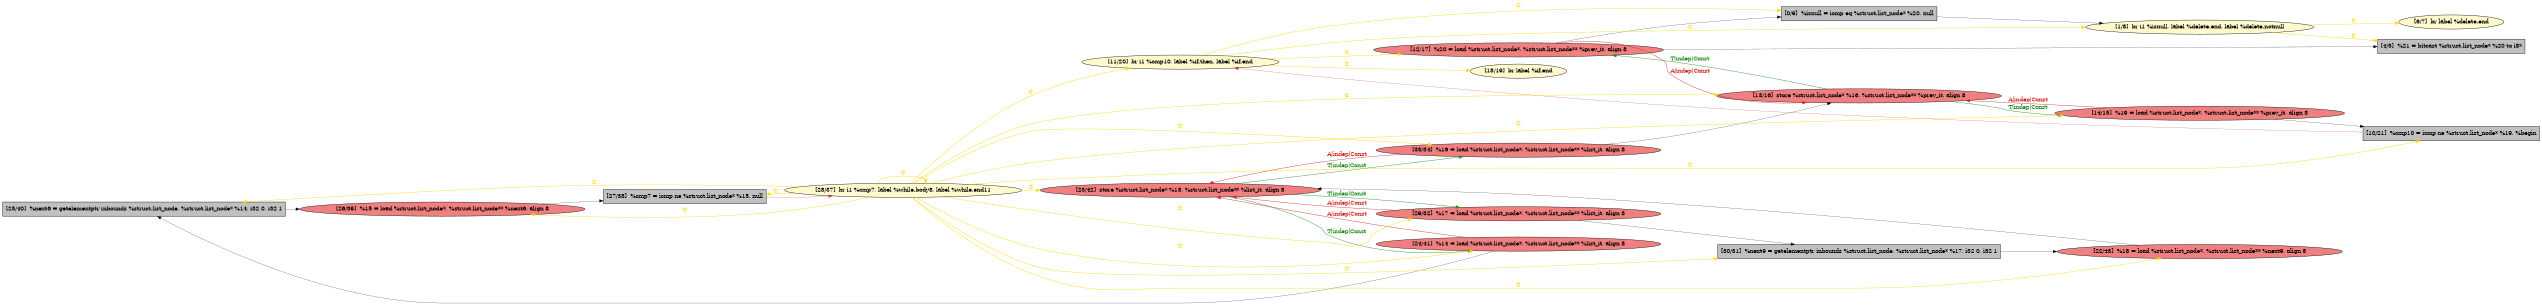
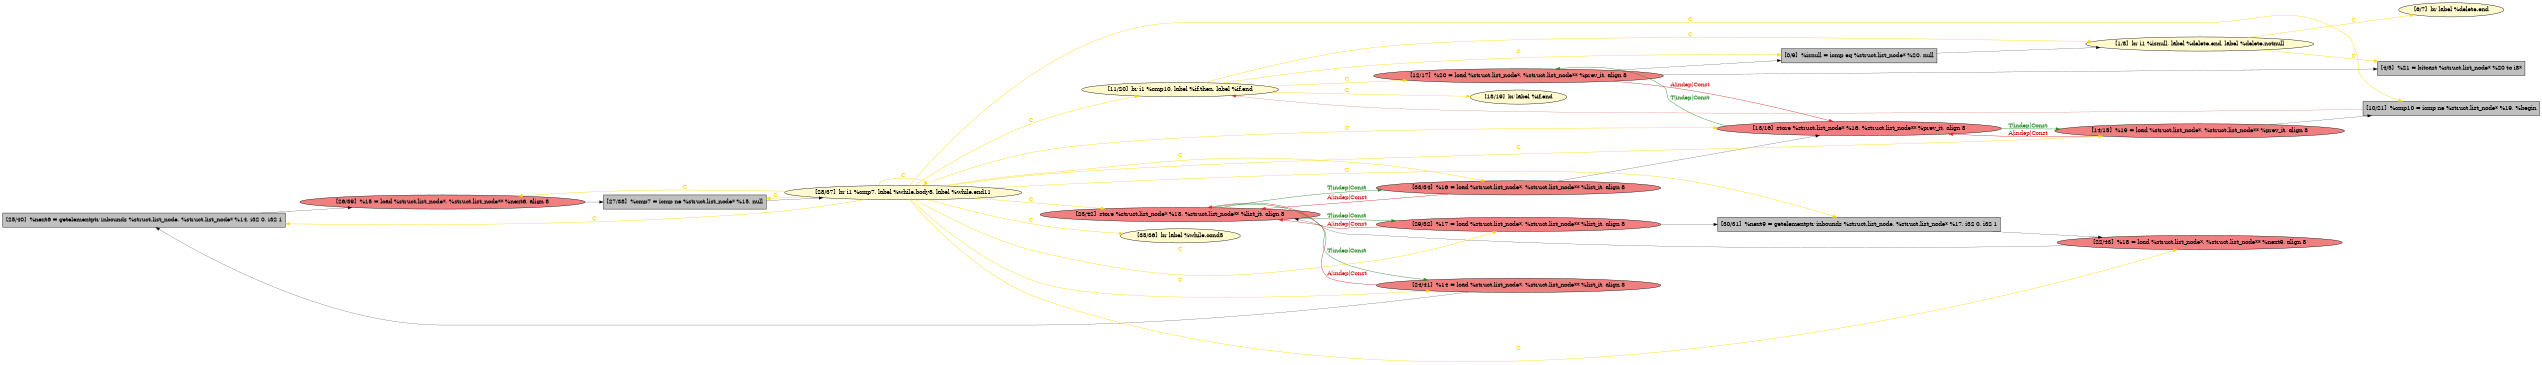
(797, 197) -> (793, 199)
none -> (1180, 236)
